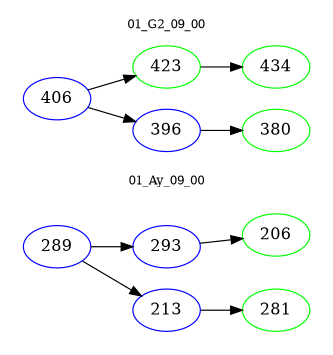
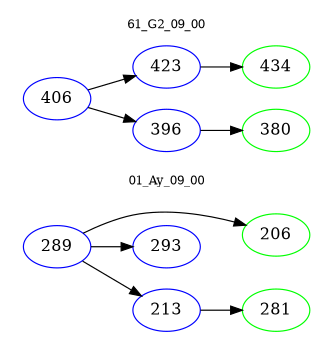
(167, 25) -> (167, 25)
(167, 67) -> (167, 67)
(215, 242) -> (157, 212)
